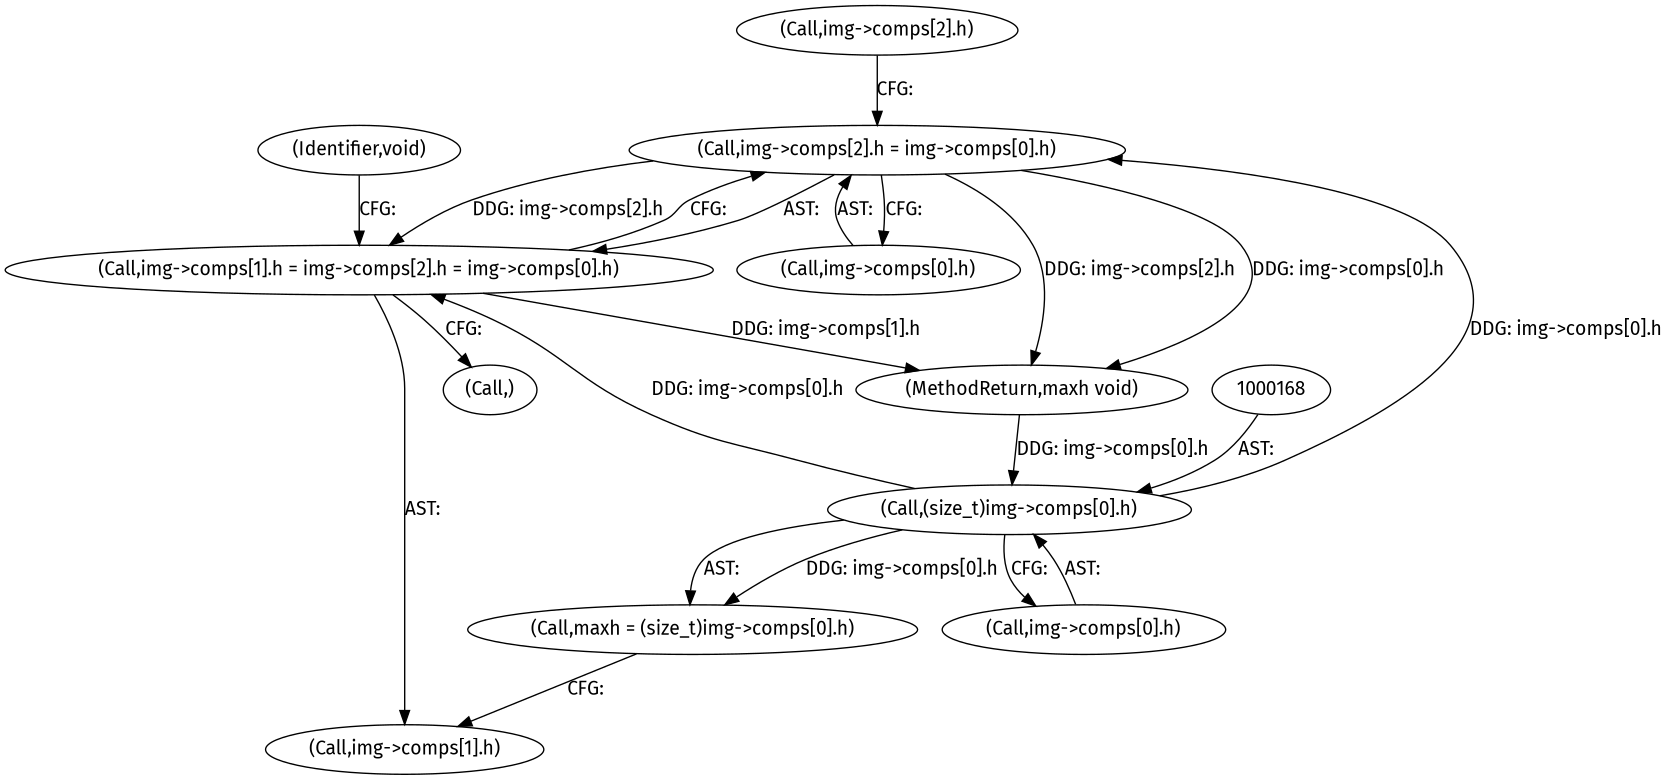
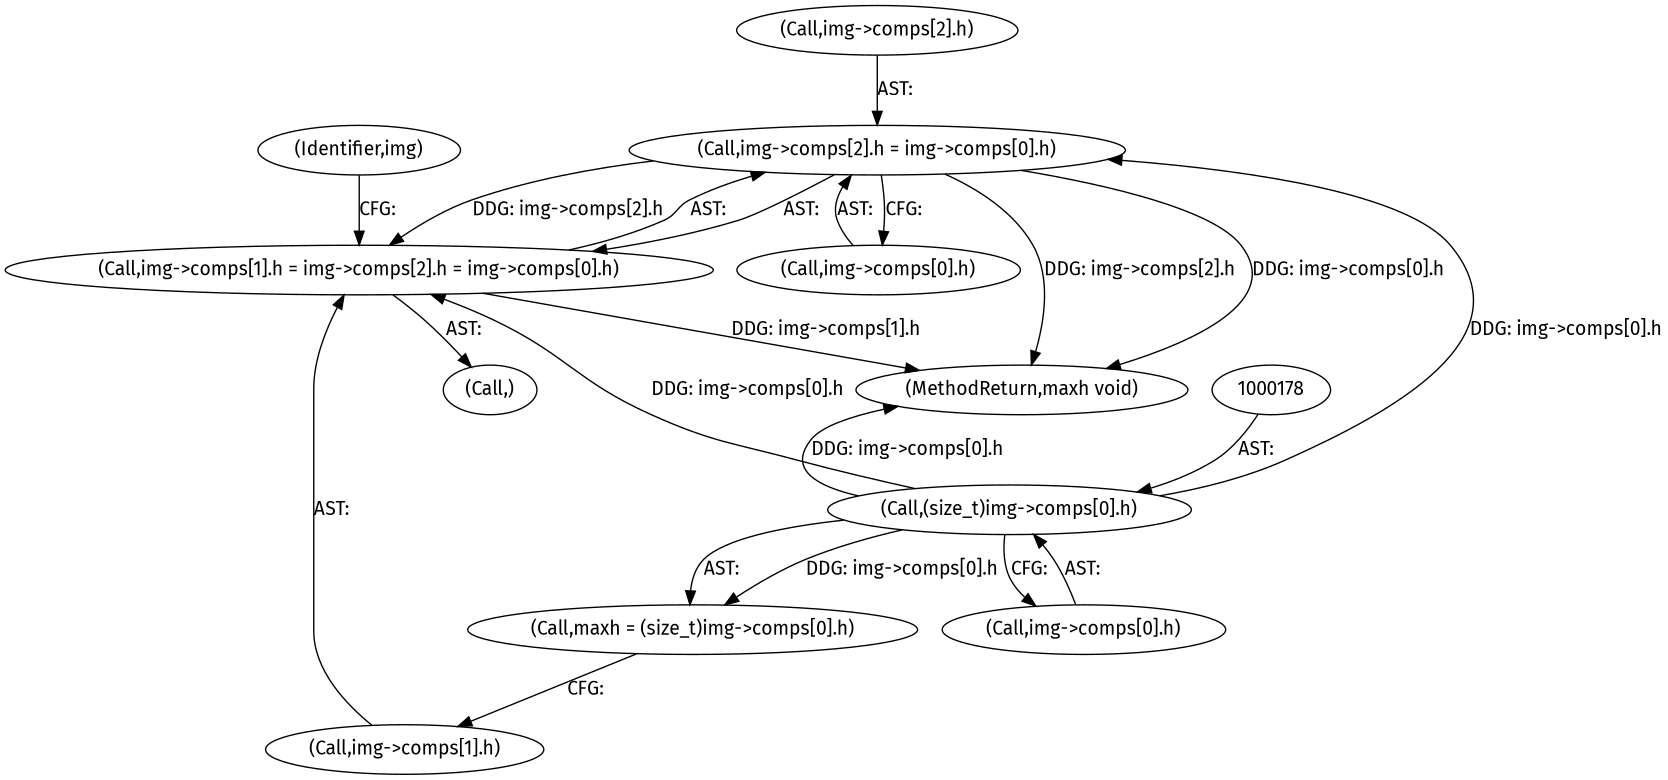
(898, 90) -> (898, 90)
(359, 150) -> (359, 150)
(711, 210) -> (711, 210)
(467, 330) -> (467, 330)
(1271, 390) -> (1271, 390)
(1016, 443) -> (808, 445)
(405, 500) -> (314, 524)
